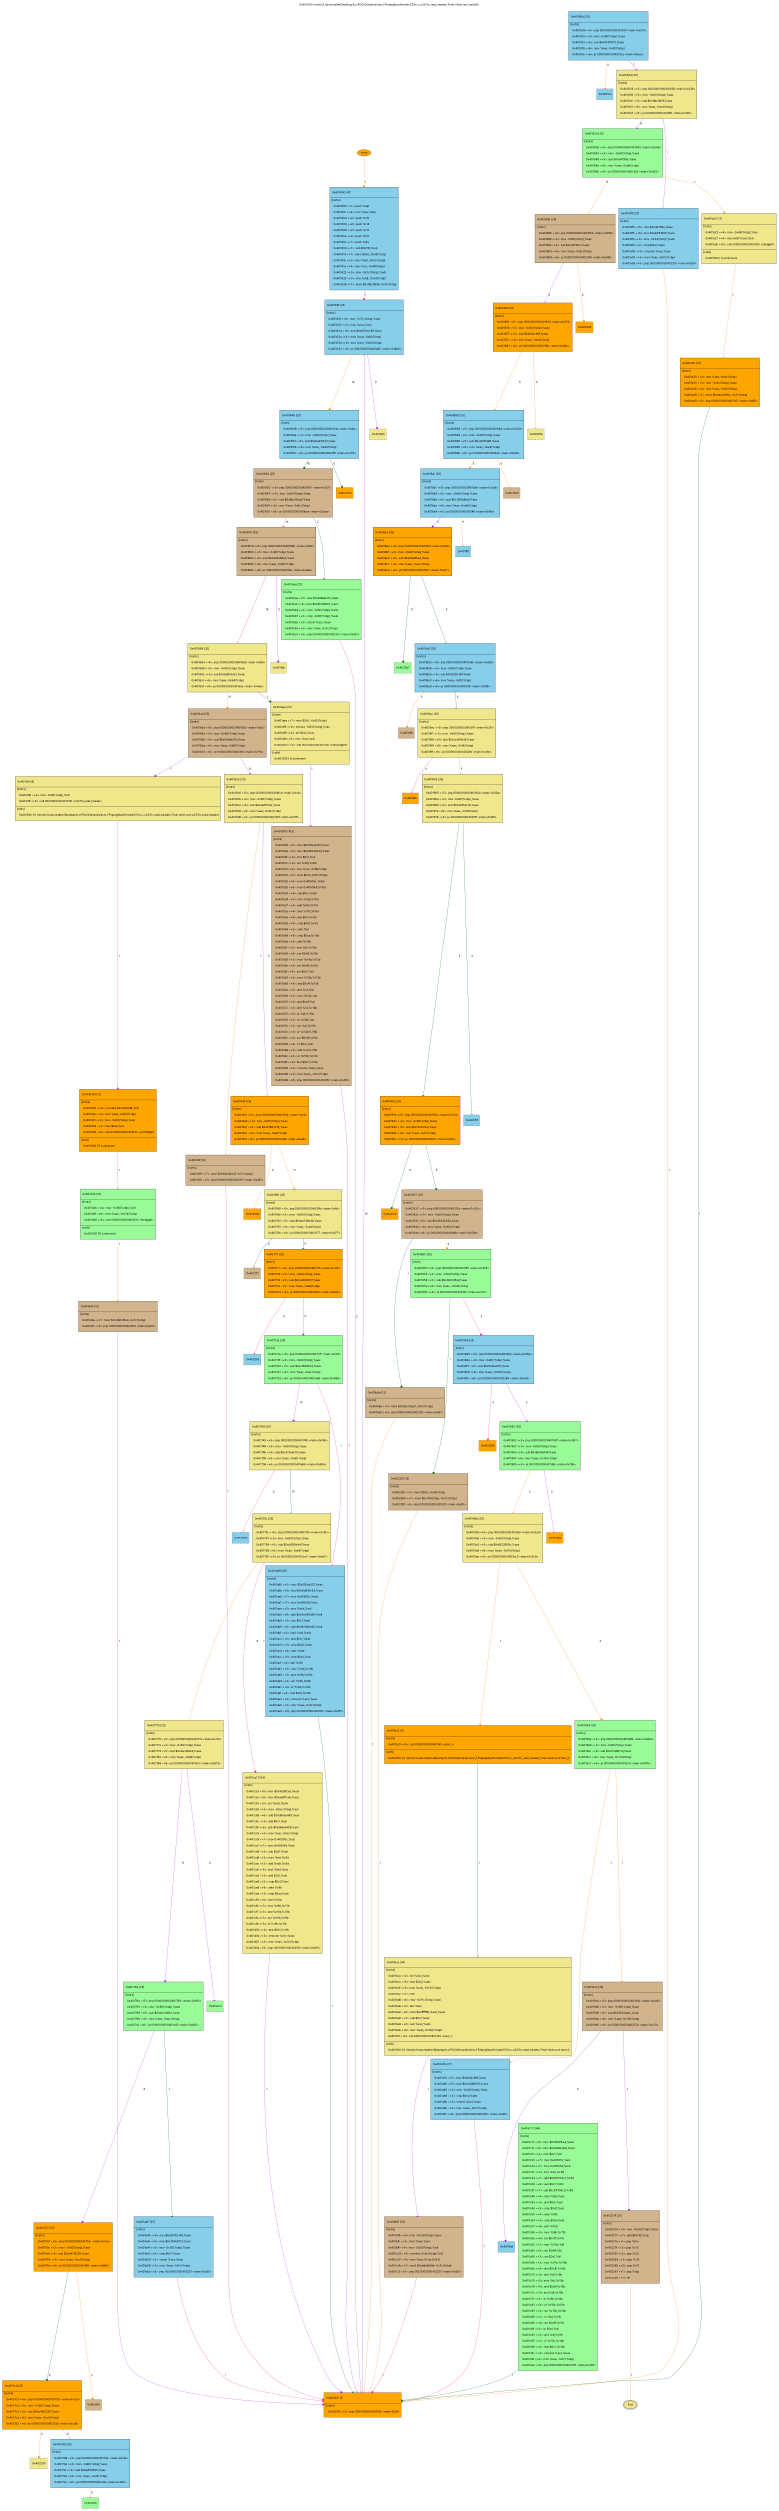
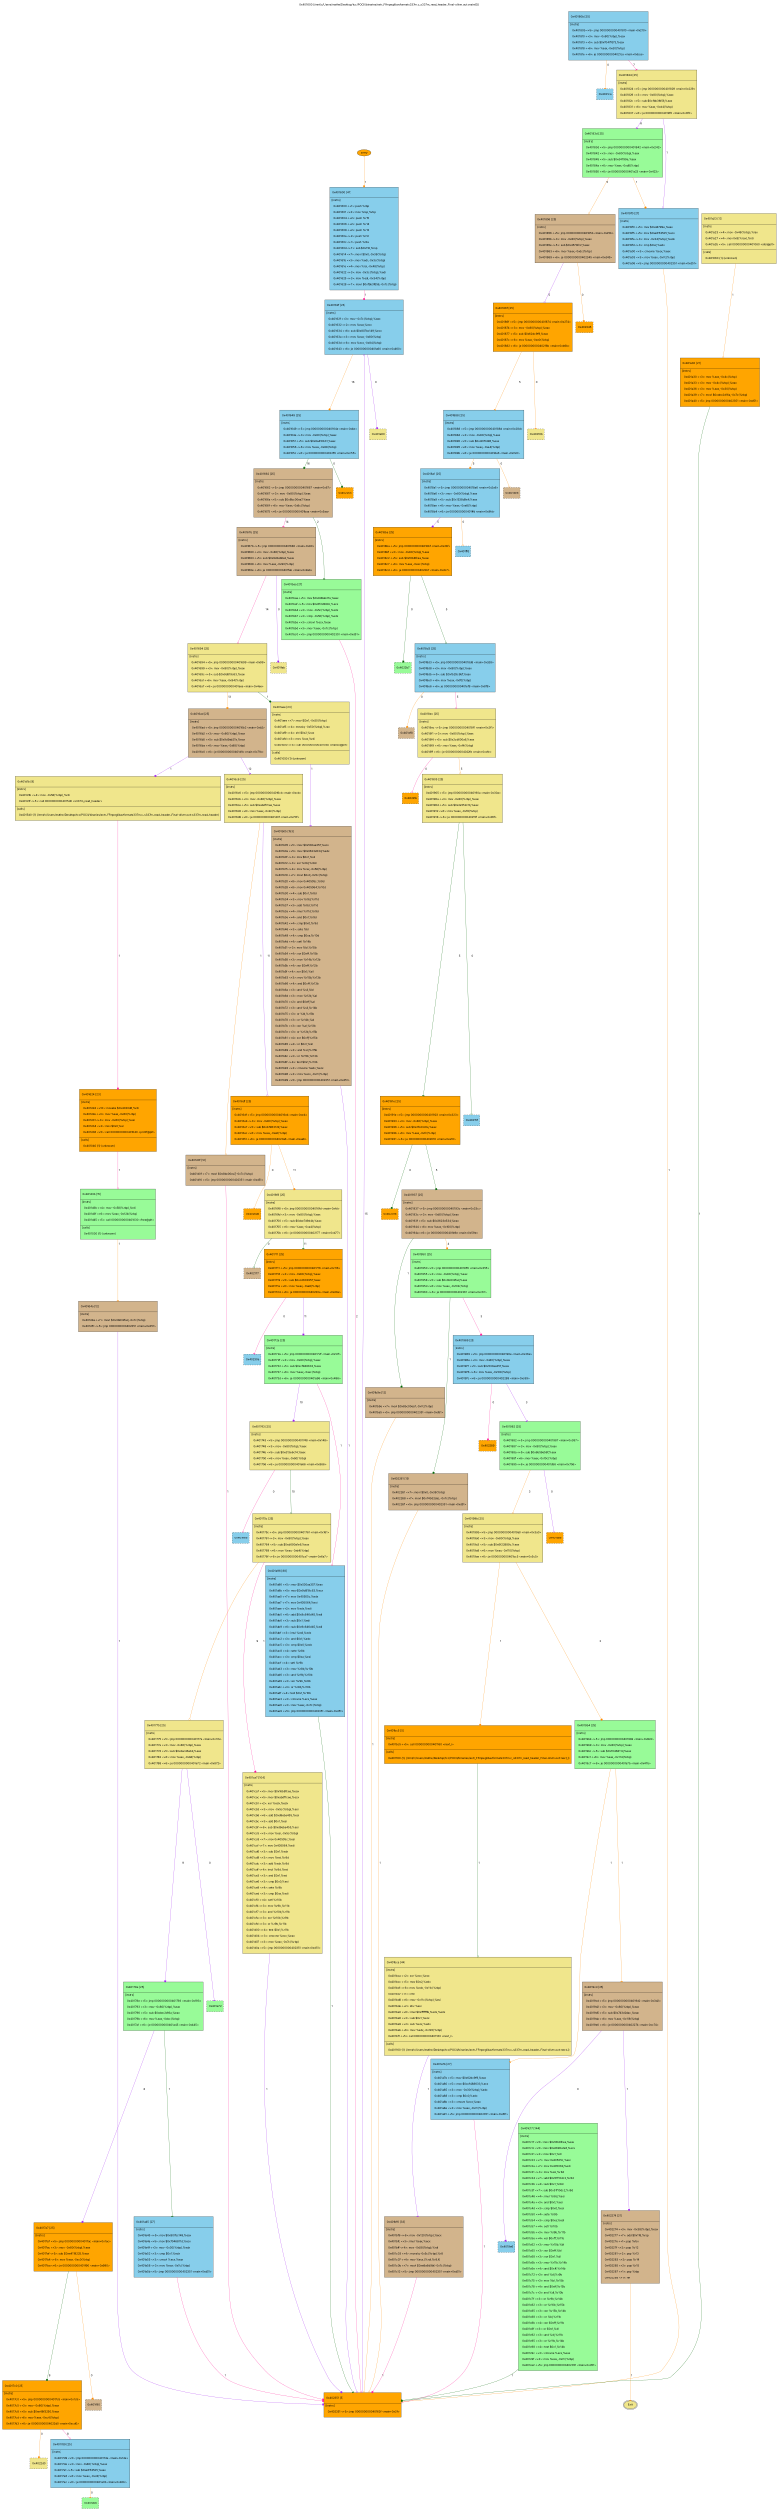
(698, 186) -> (639, 192)
(456, 700) -> (456, 700)
